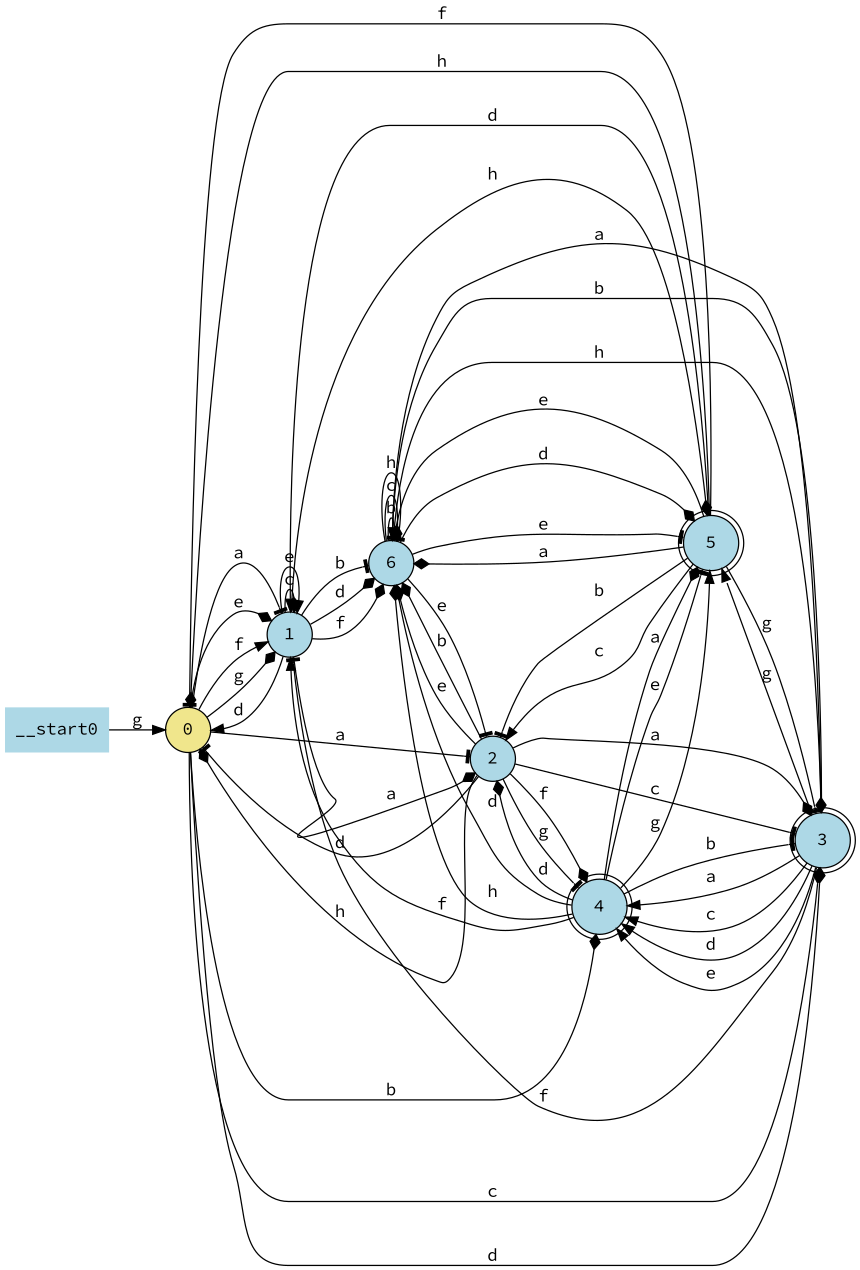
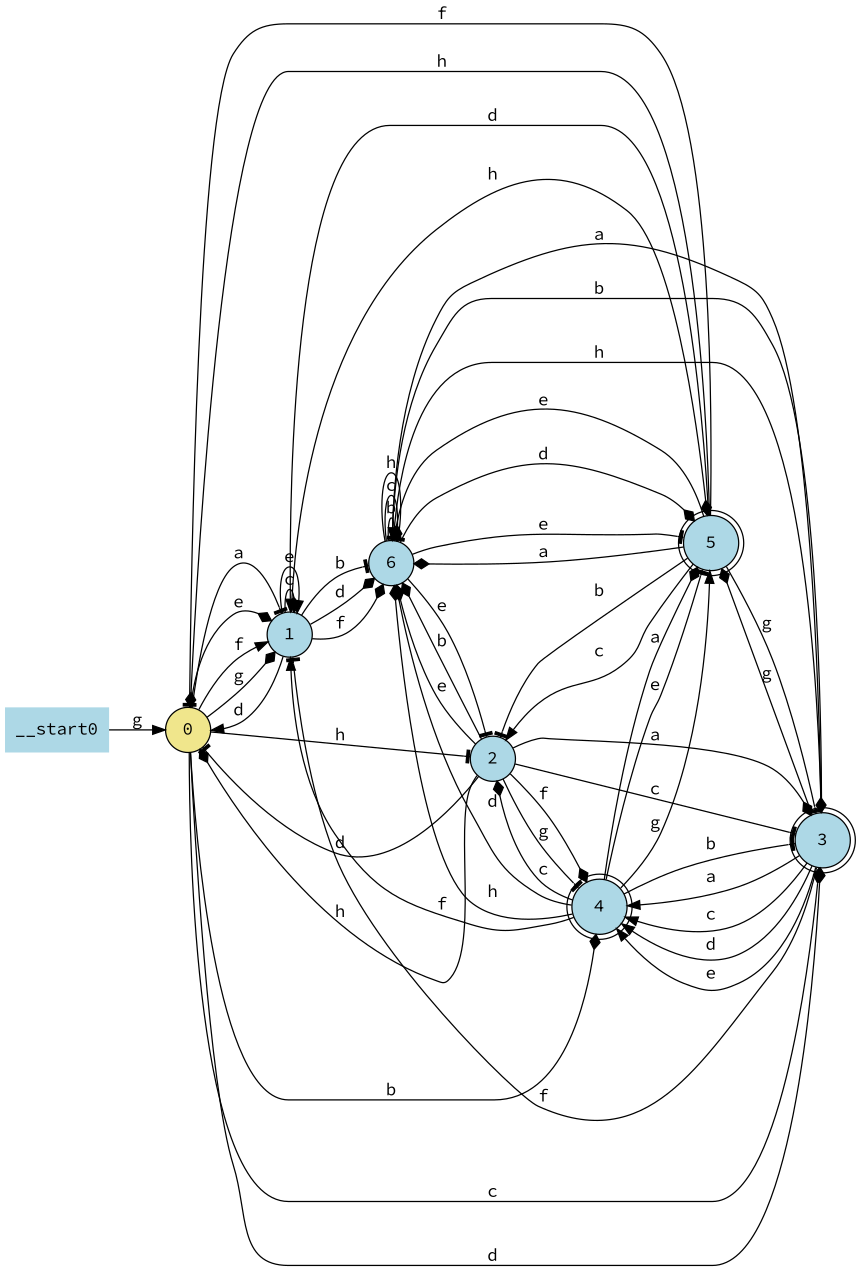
(770, 699) -> (770, 699)
(341, 736) -> (341, 736)
(309, 826) -> none
(544, 870) -> (544, 870)
